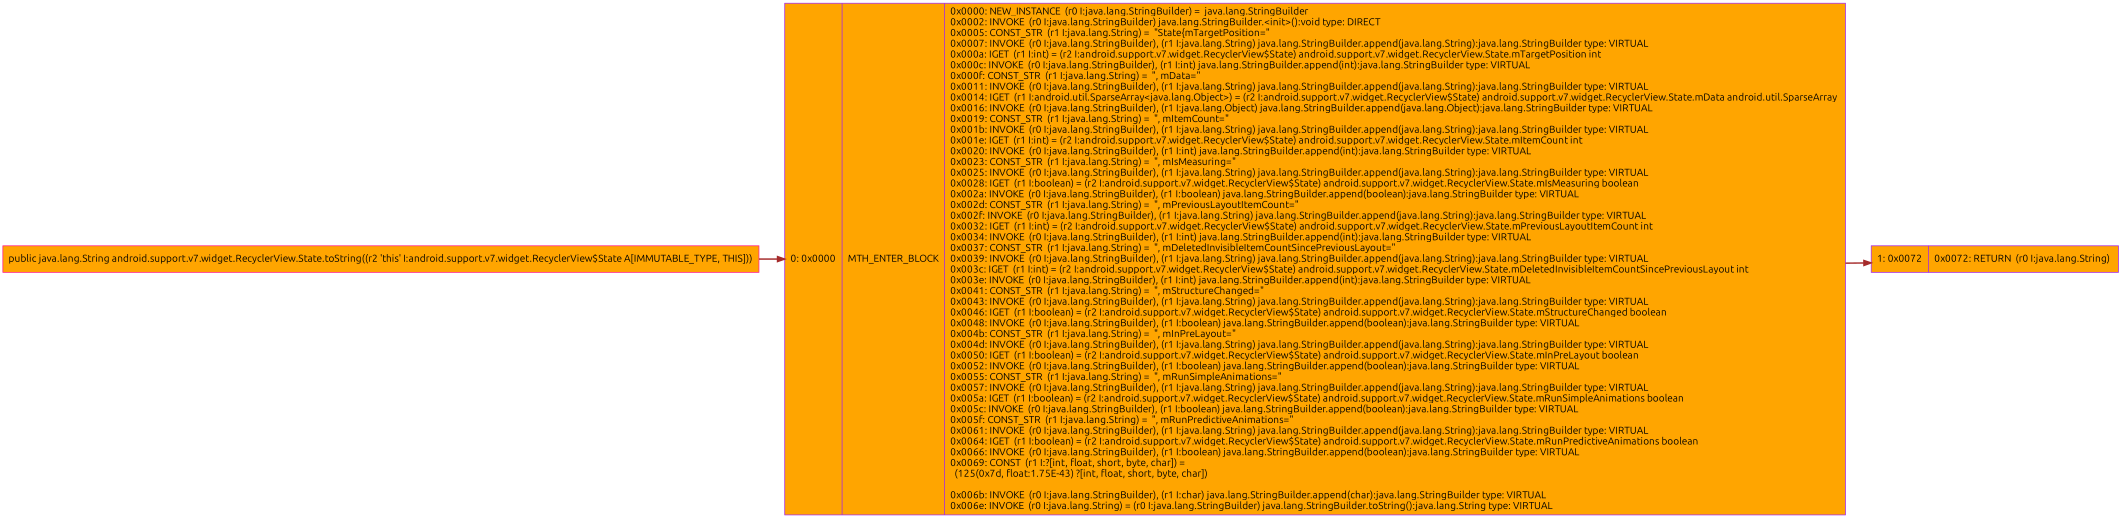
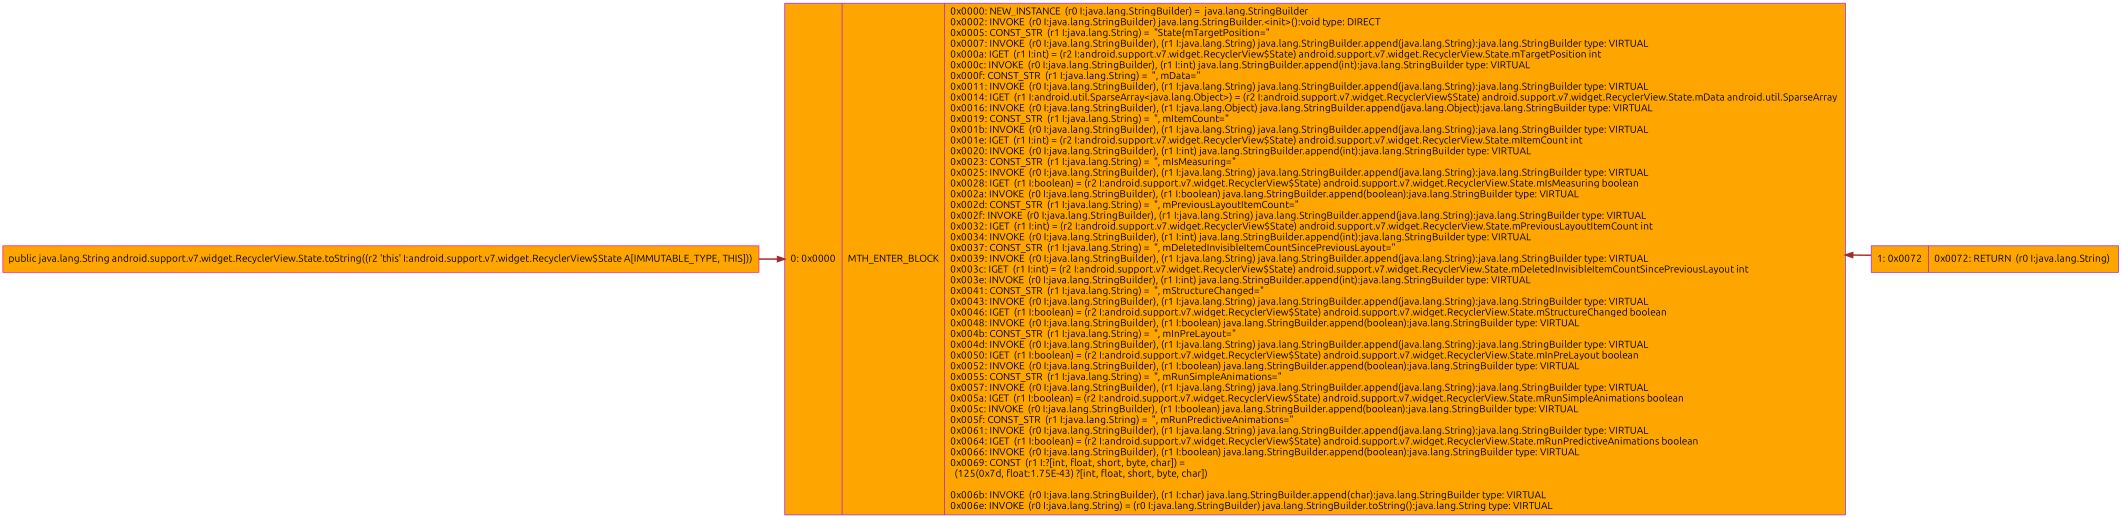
(1855, 263) -> (1862, 255)
